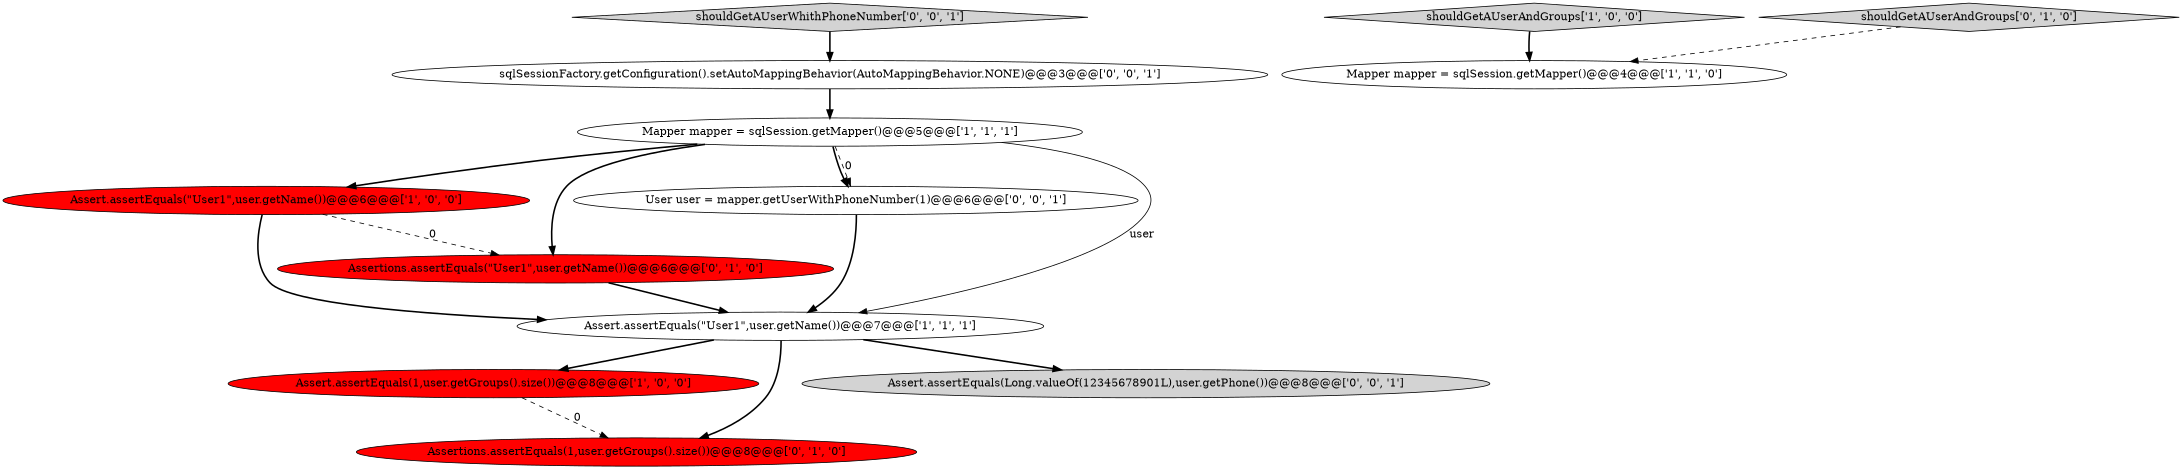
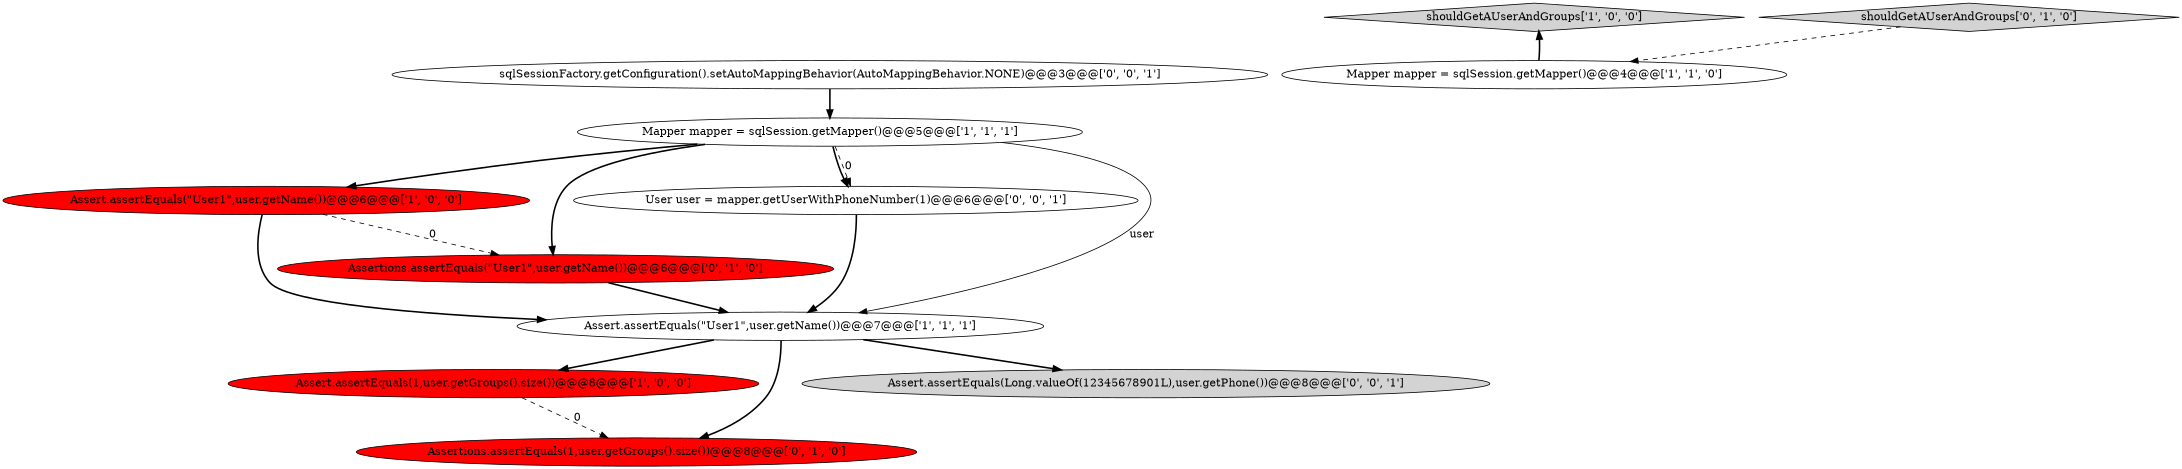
(830, 17) -> none
(1529, 42) -> (1540, 50)
